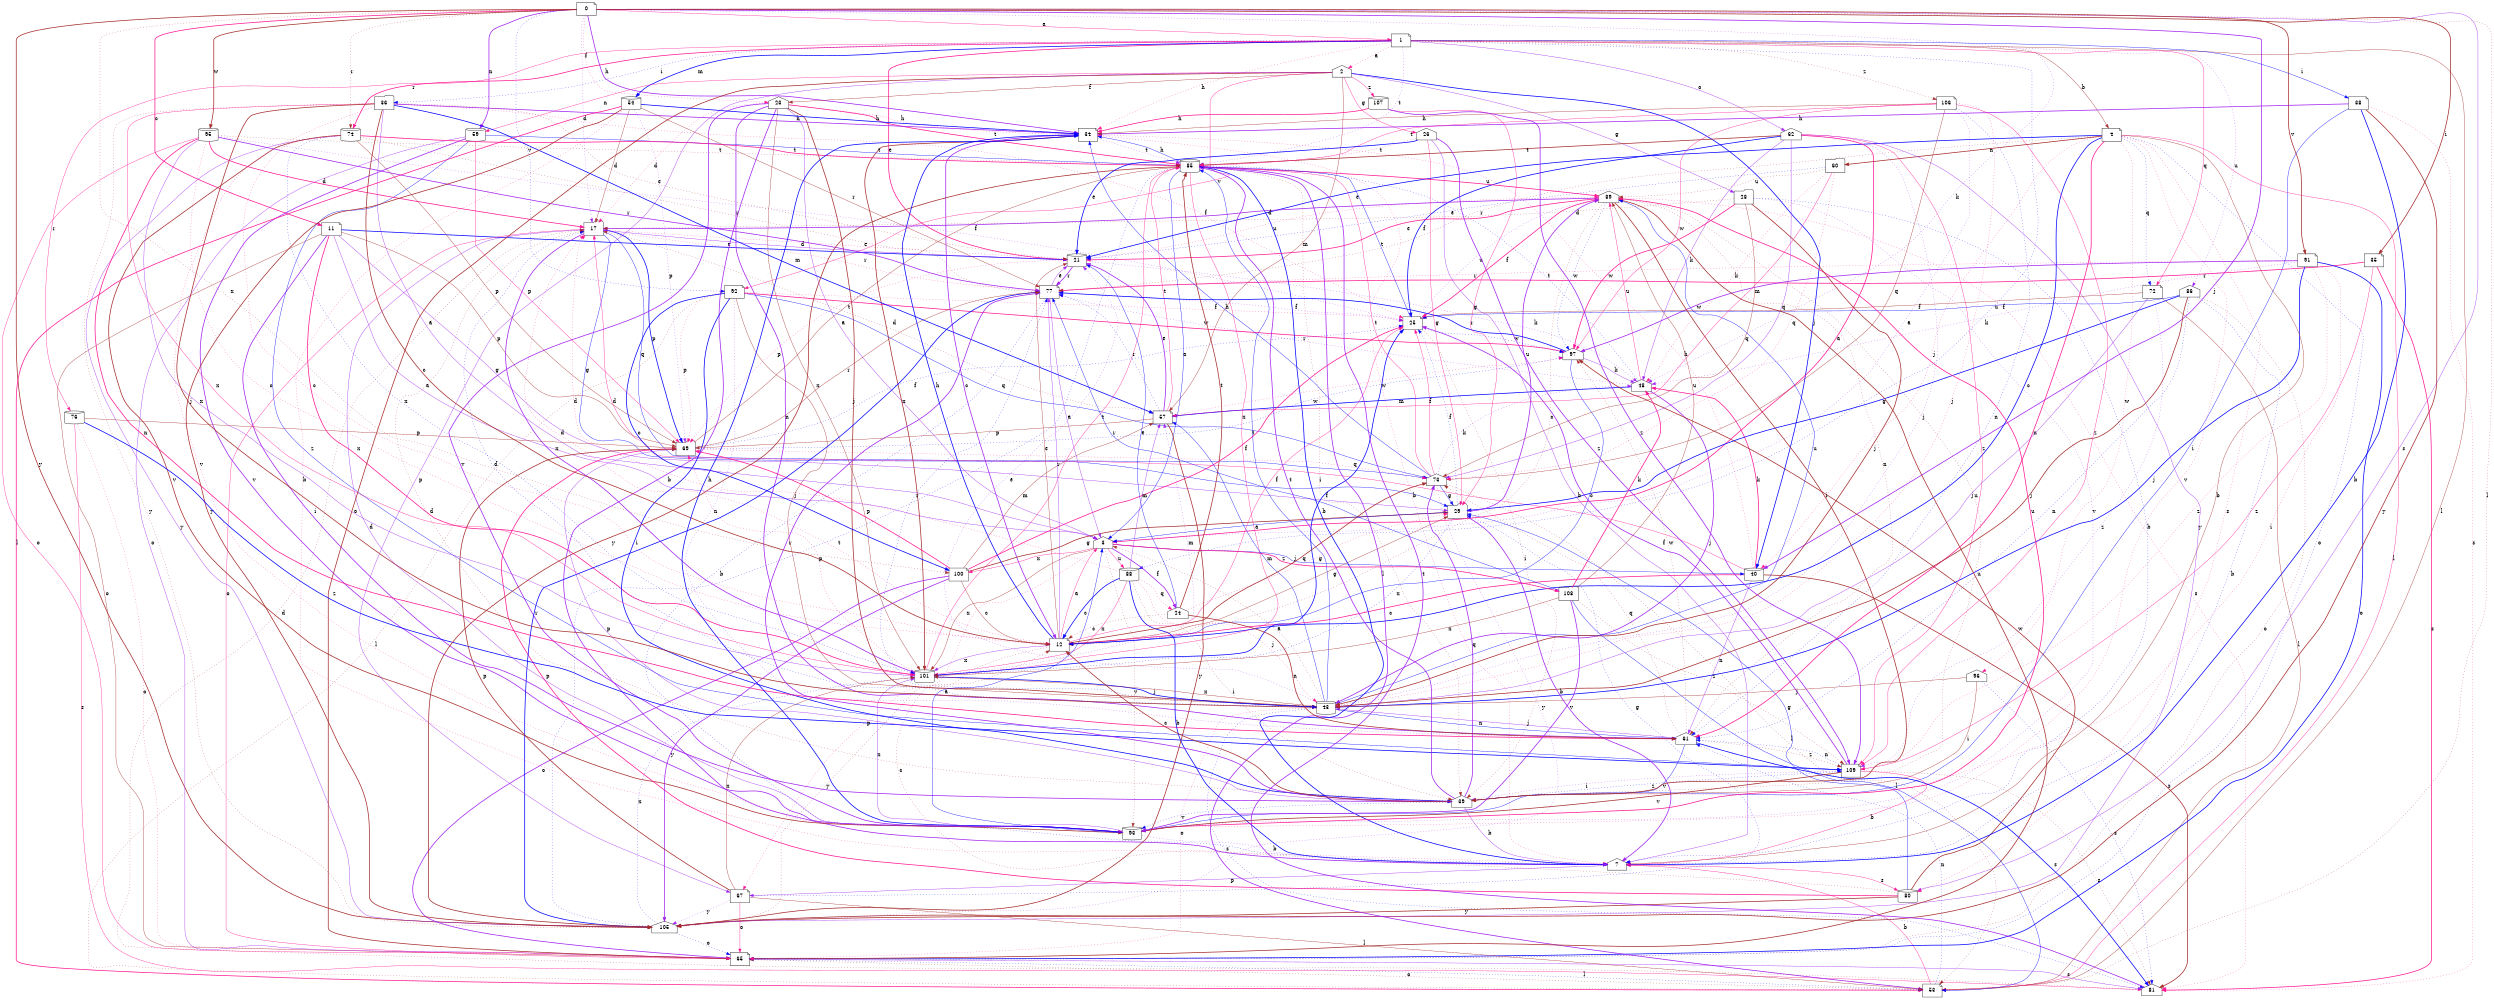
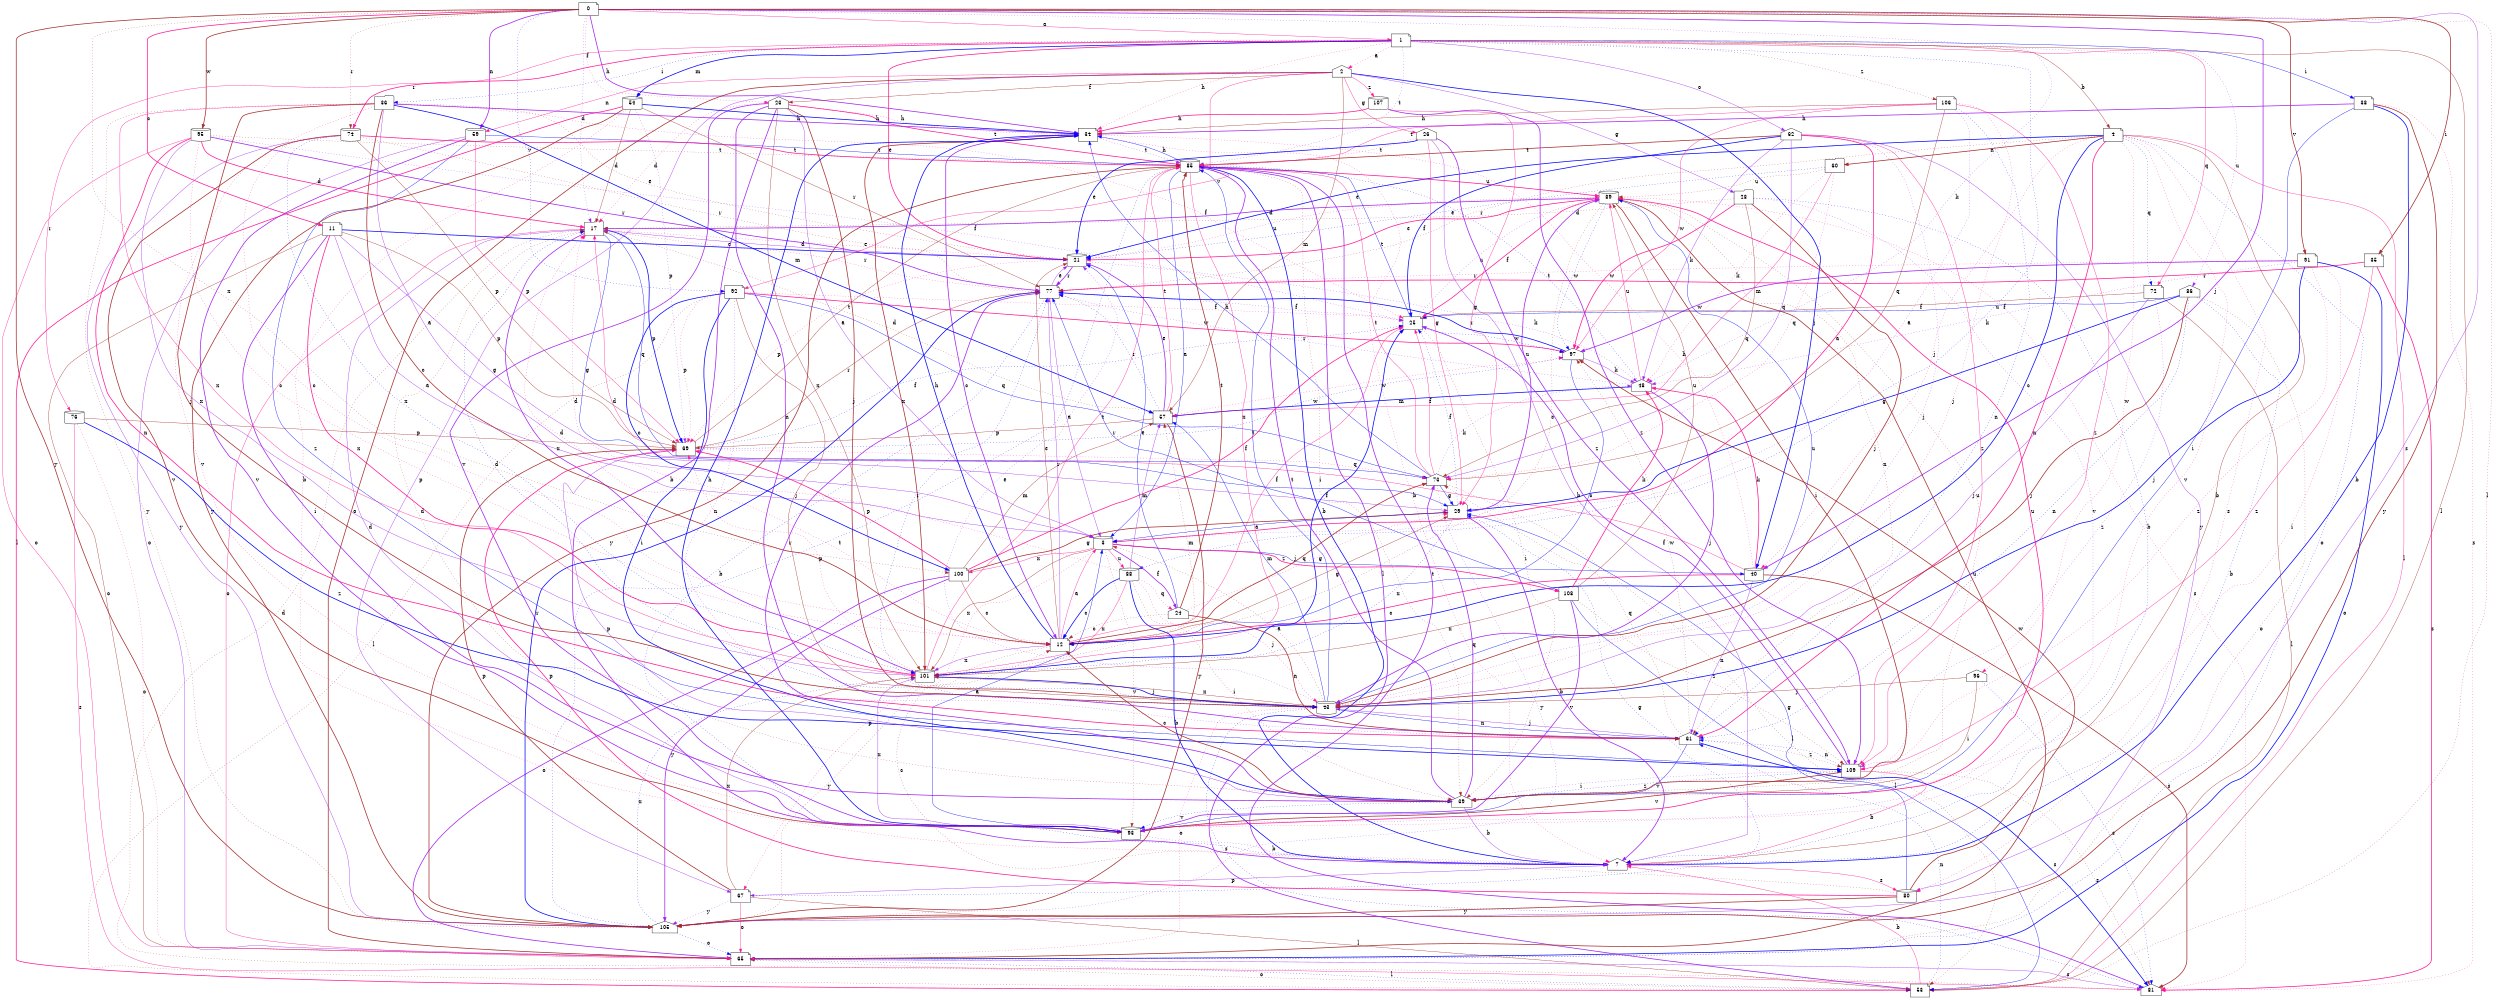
(1609, 198) -> (1609, 198)
(1103, 543) -> (1103, 543)
(1116, 646) -> (1116, 646)
